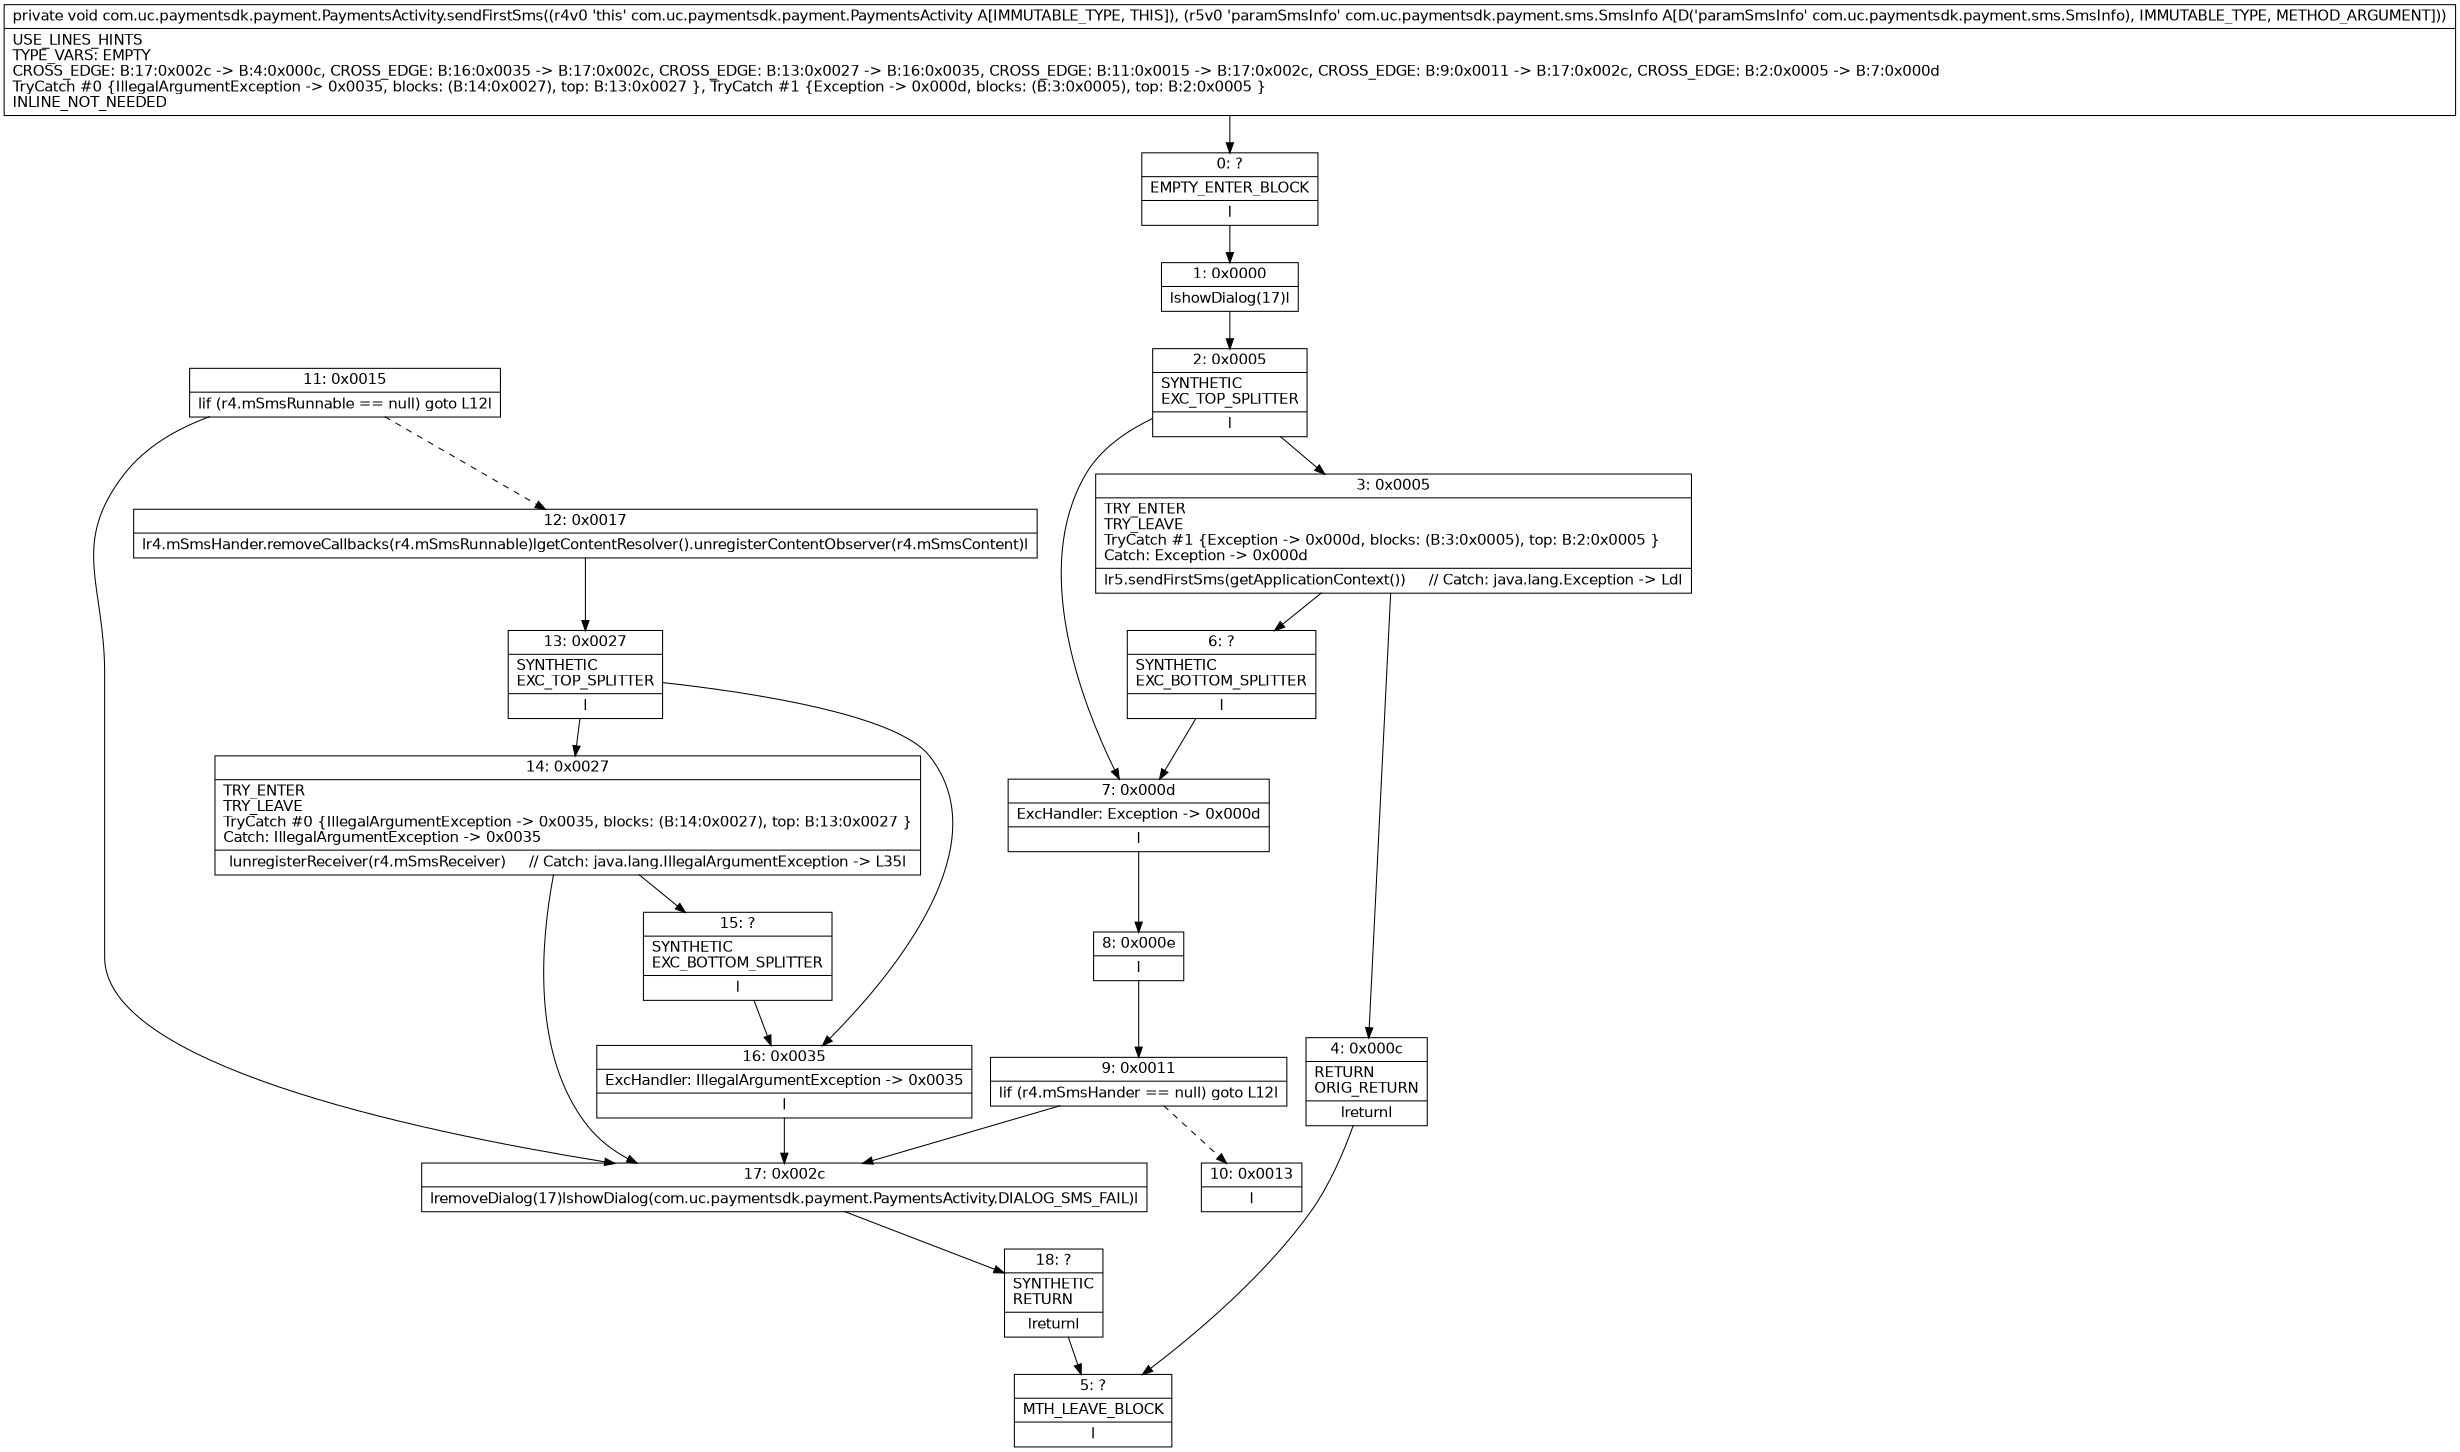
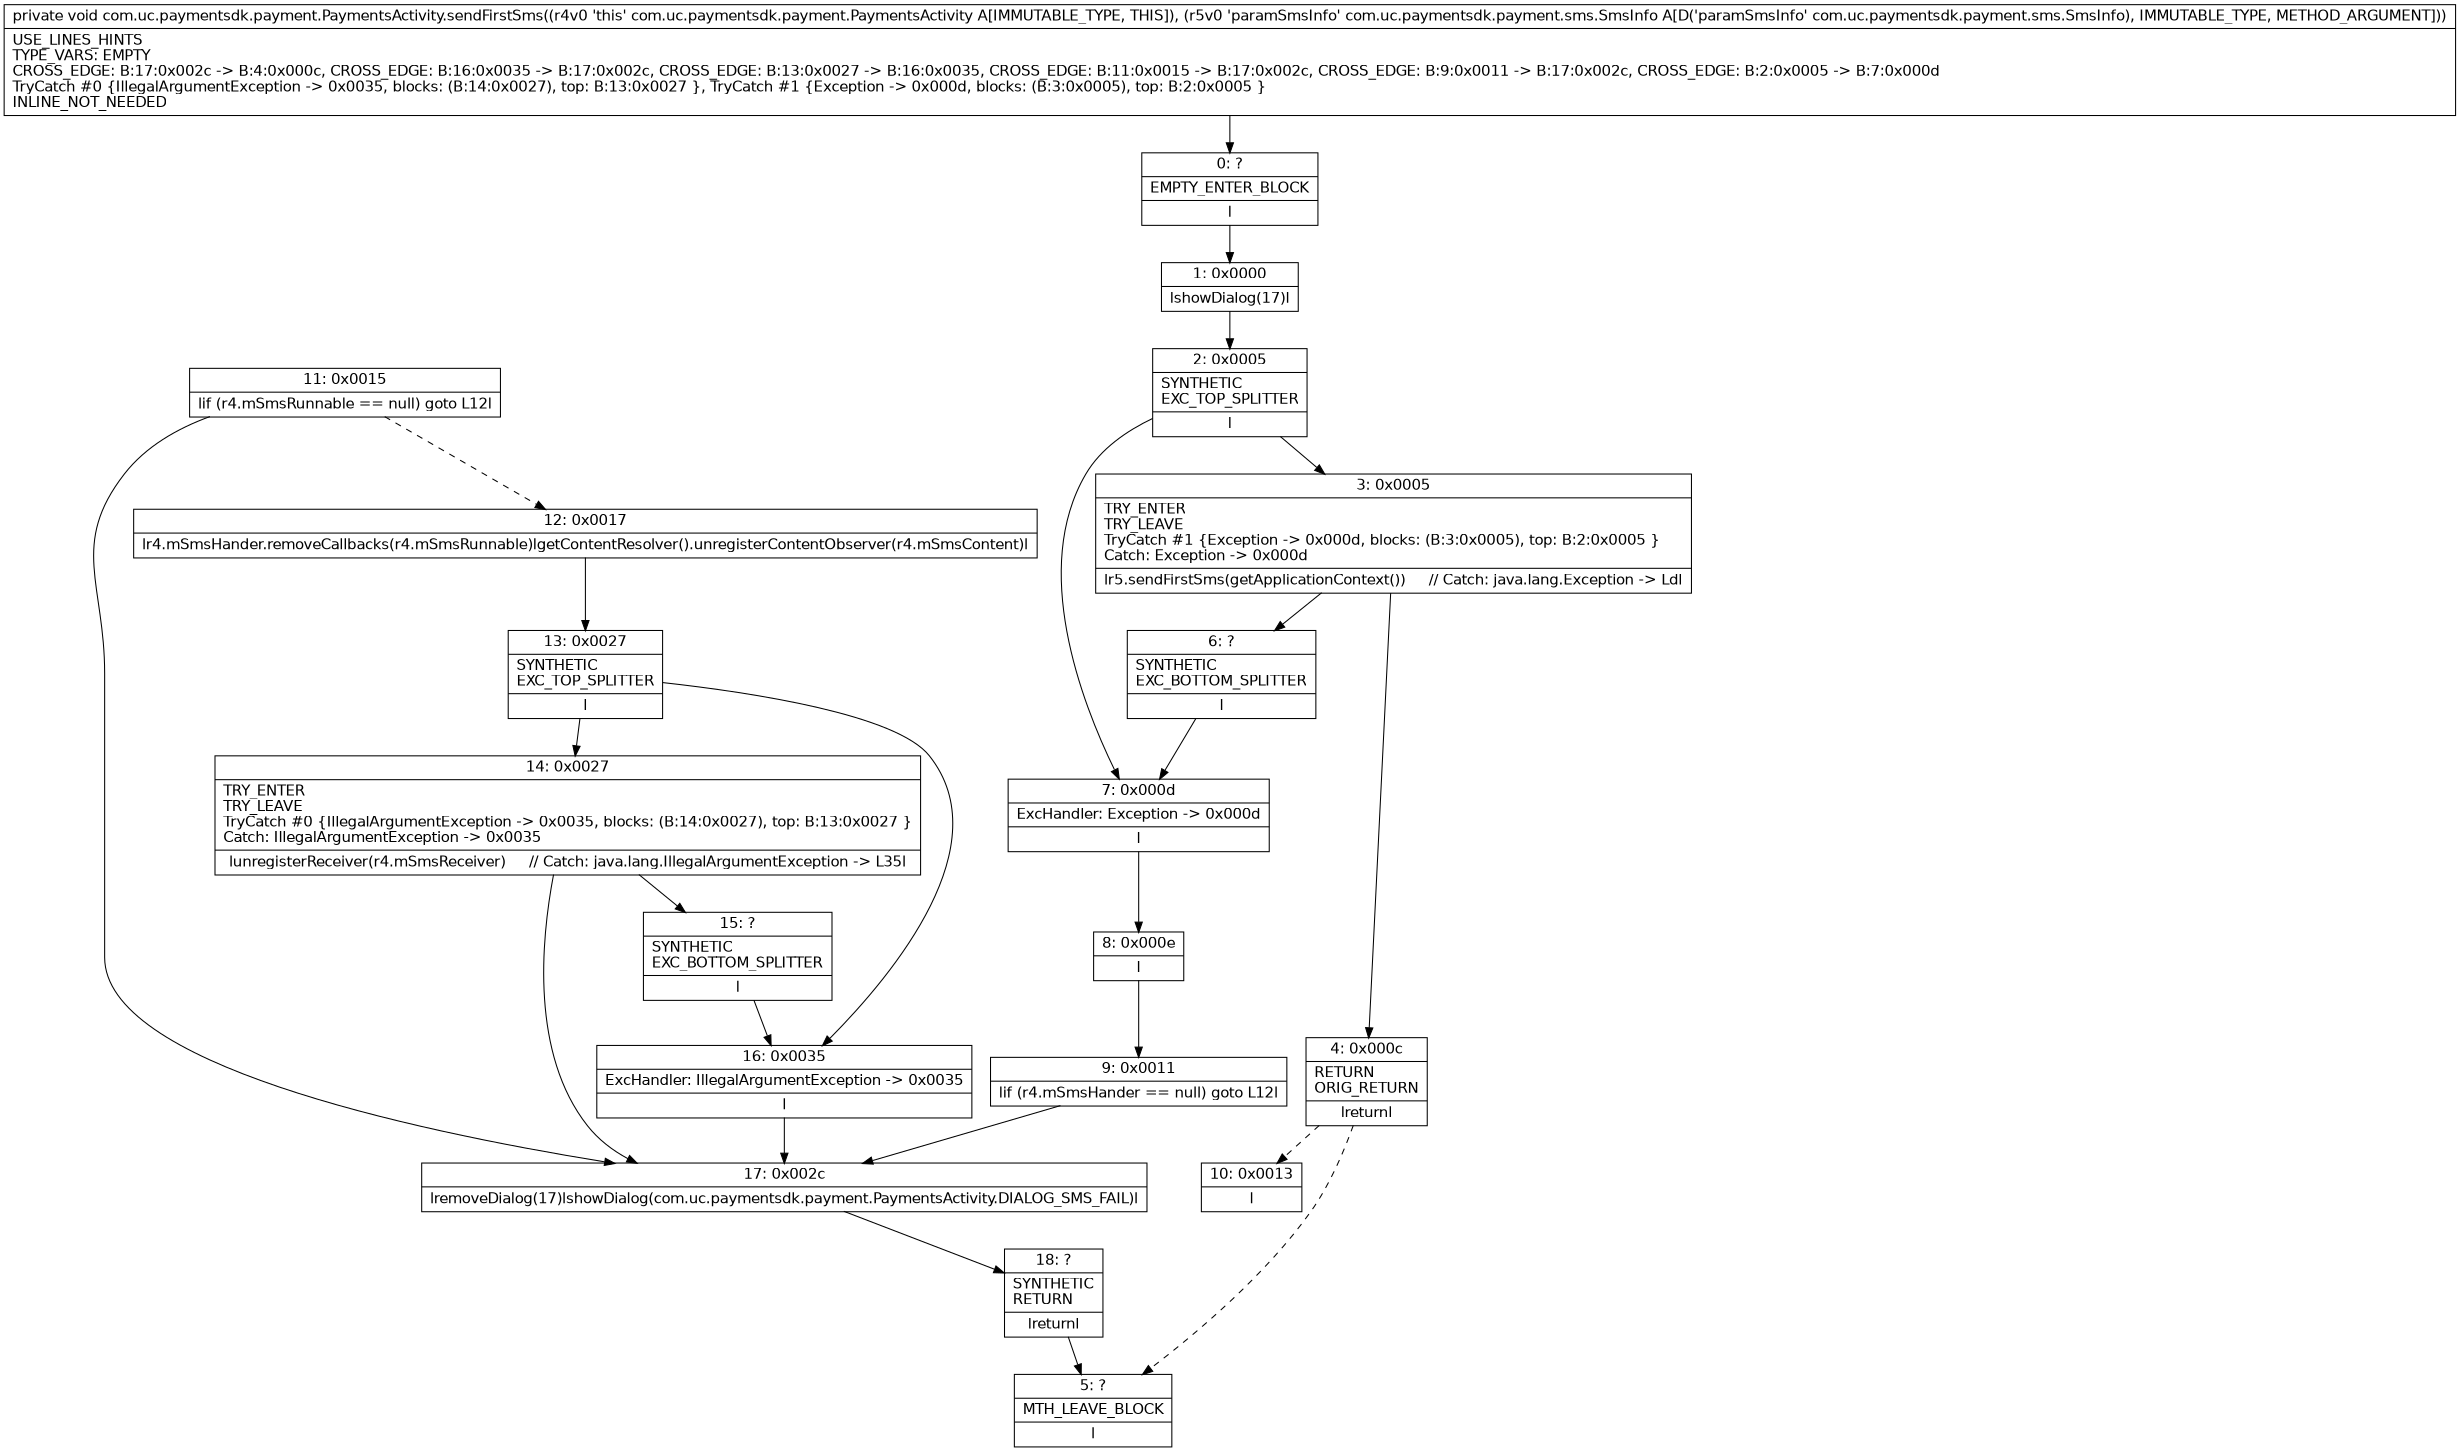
(1191, 1131) -> (1302, 1141)
(1270, 1261) -> (1270, 1261)
